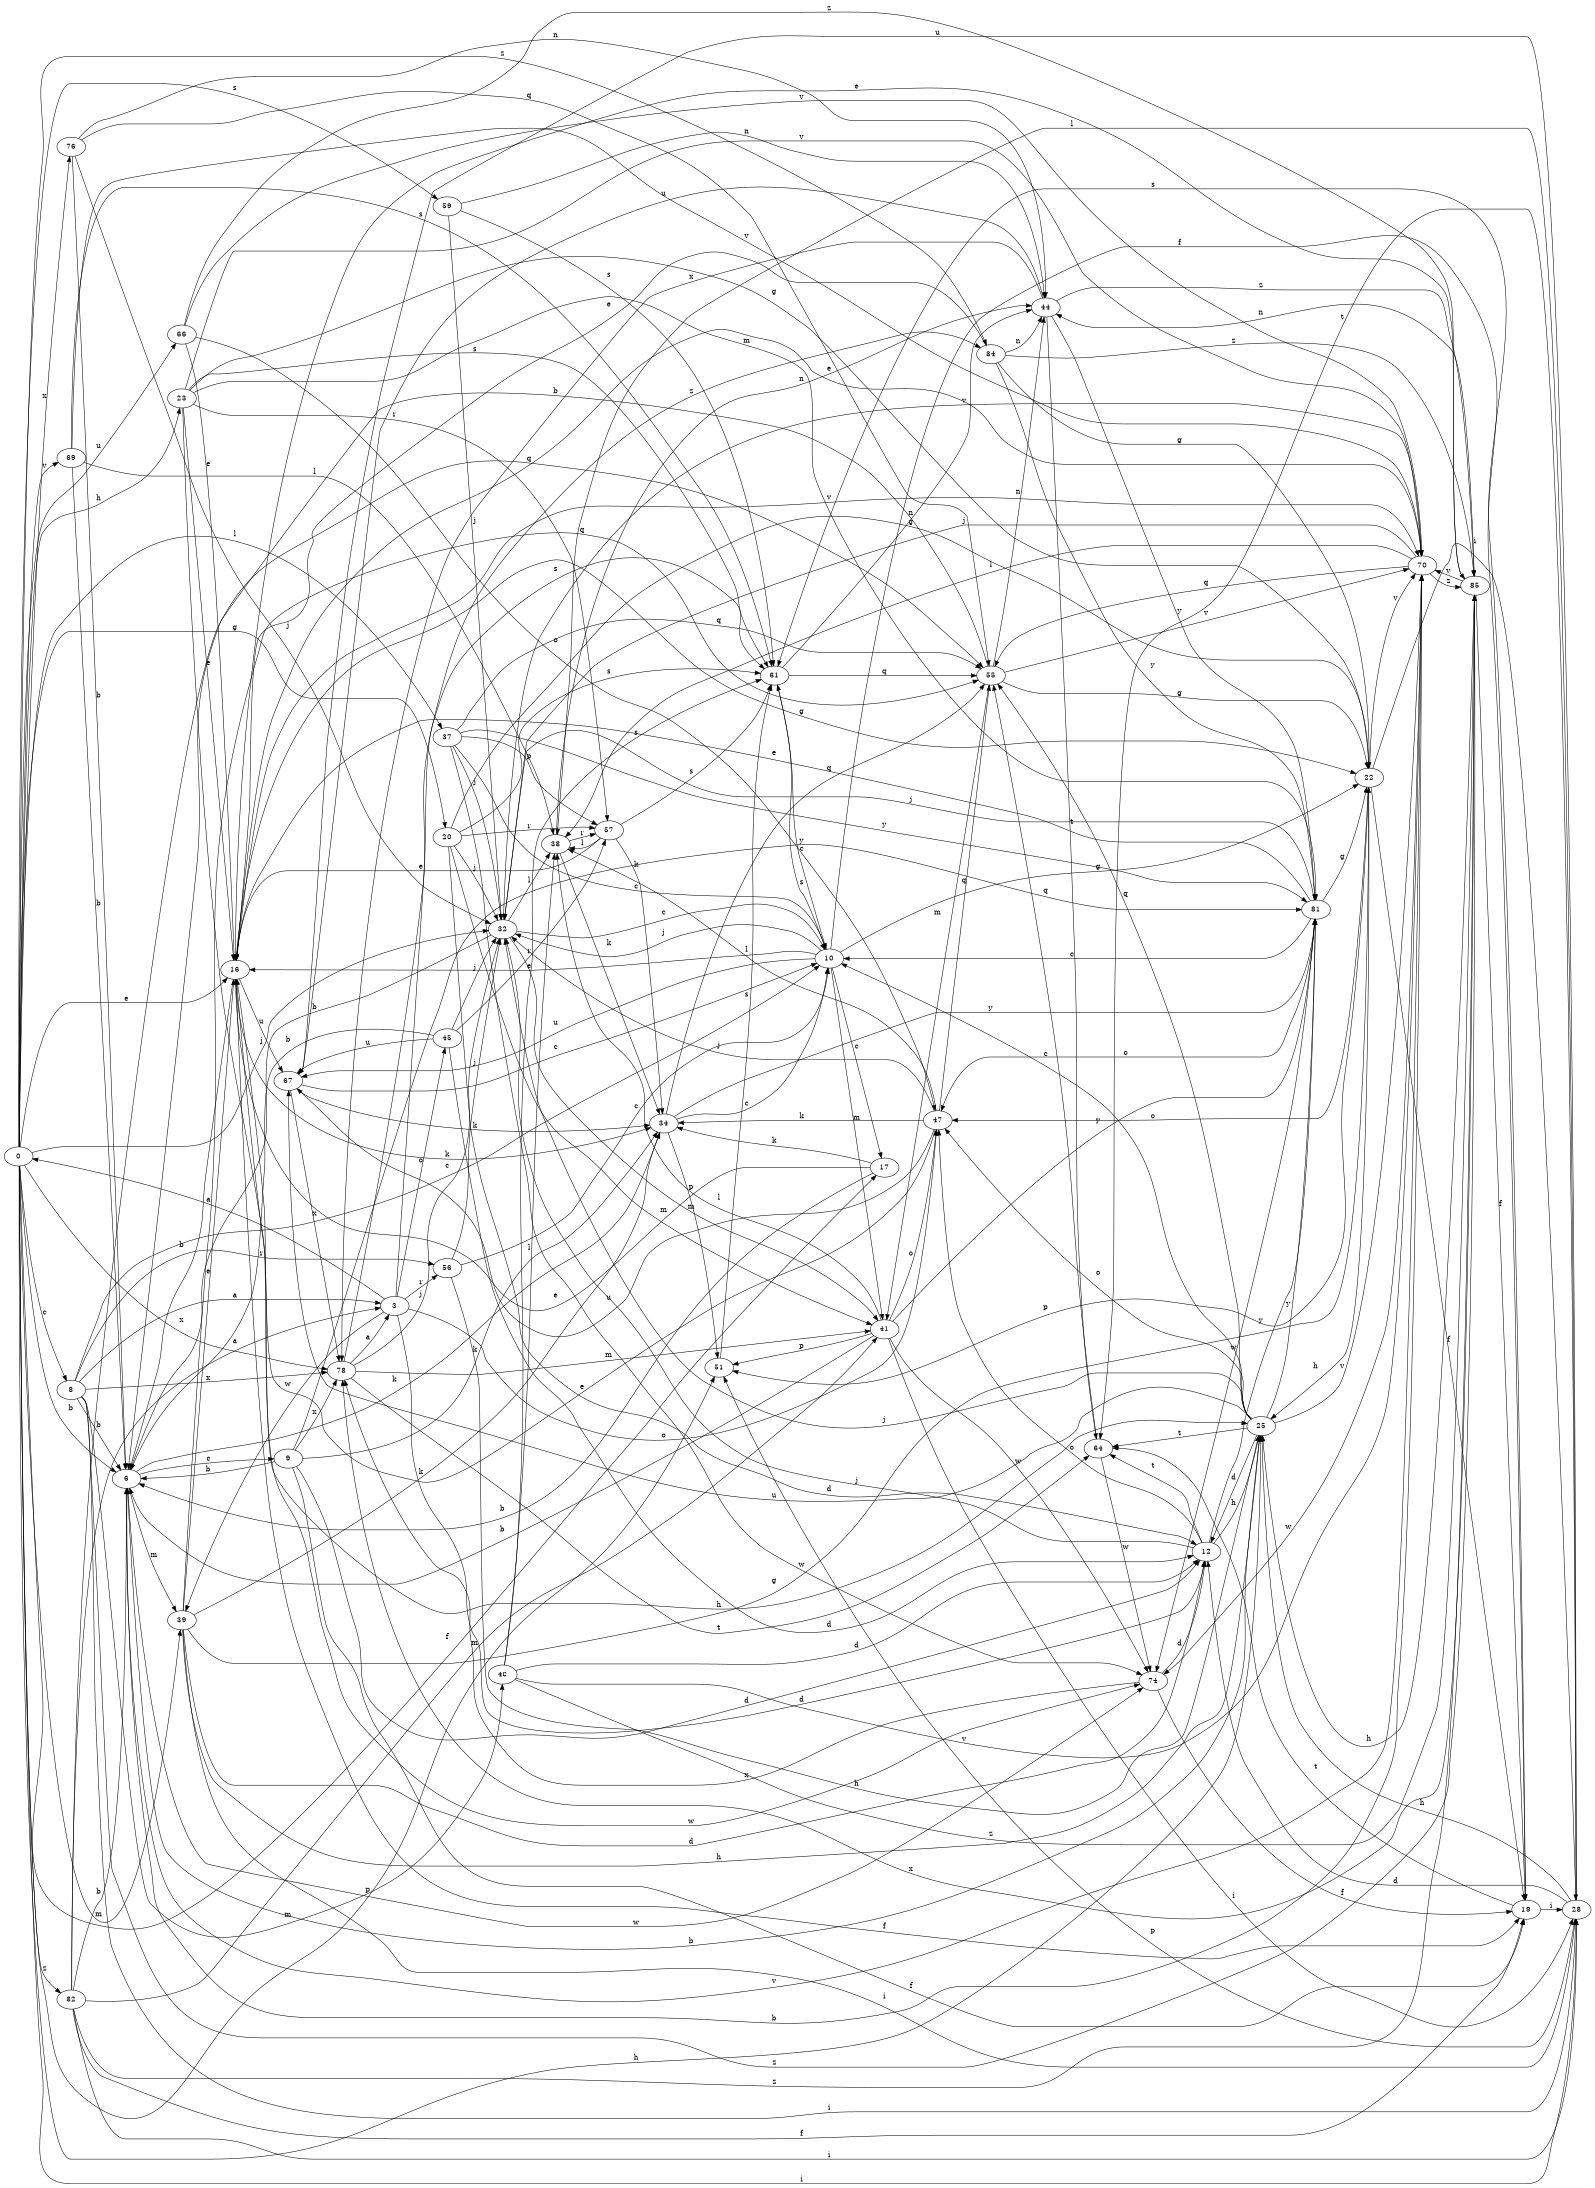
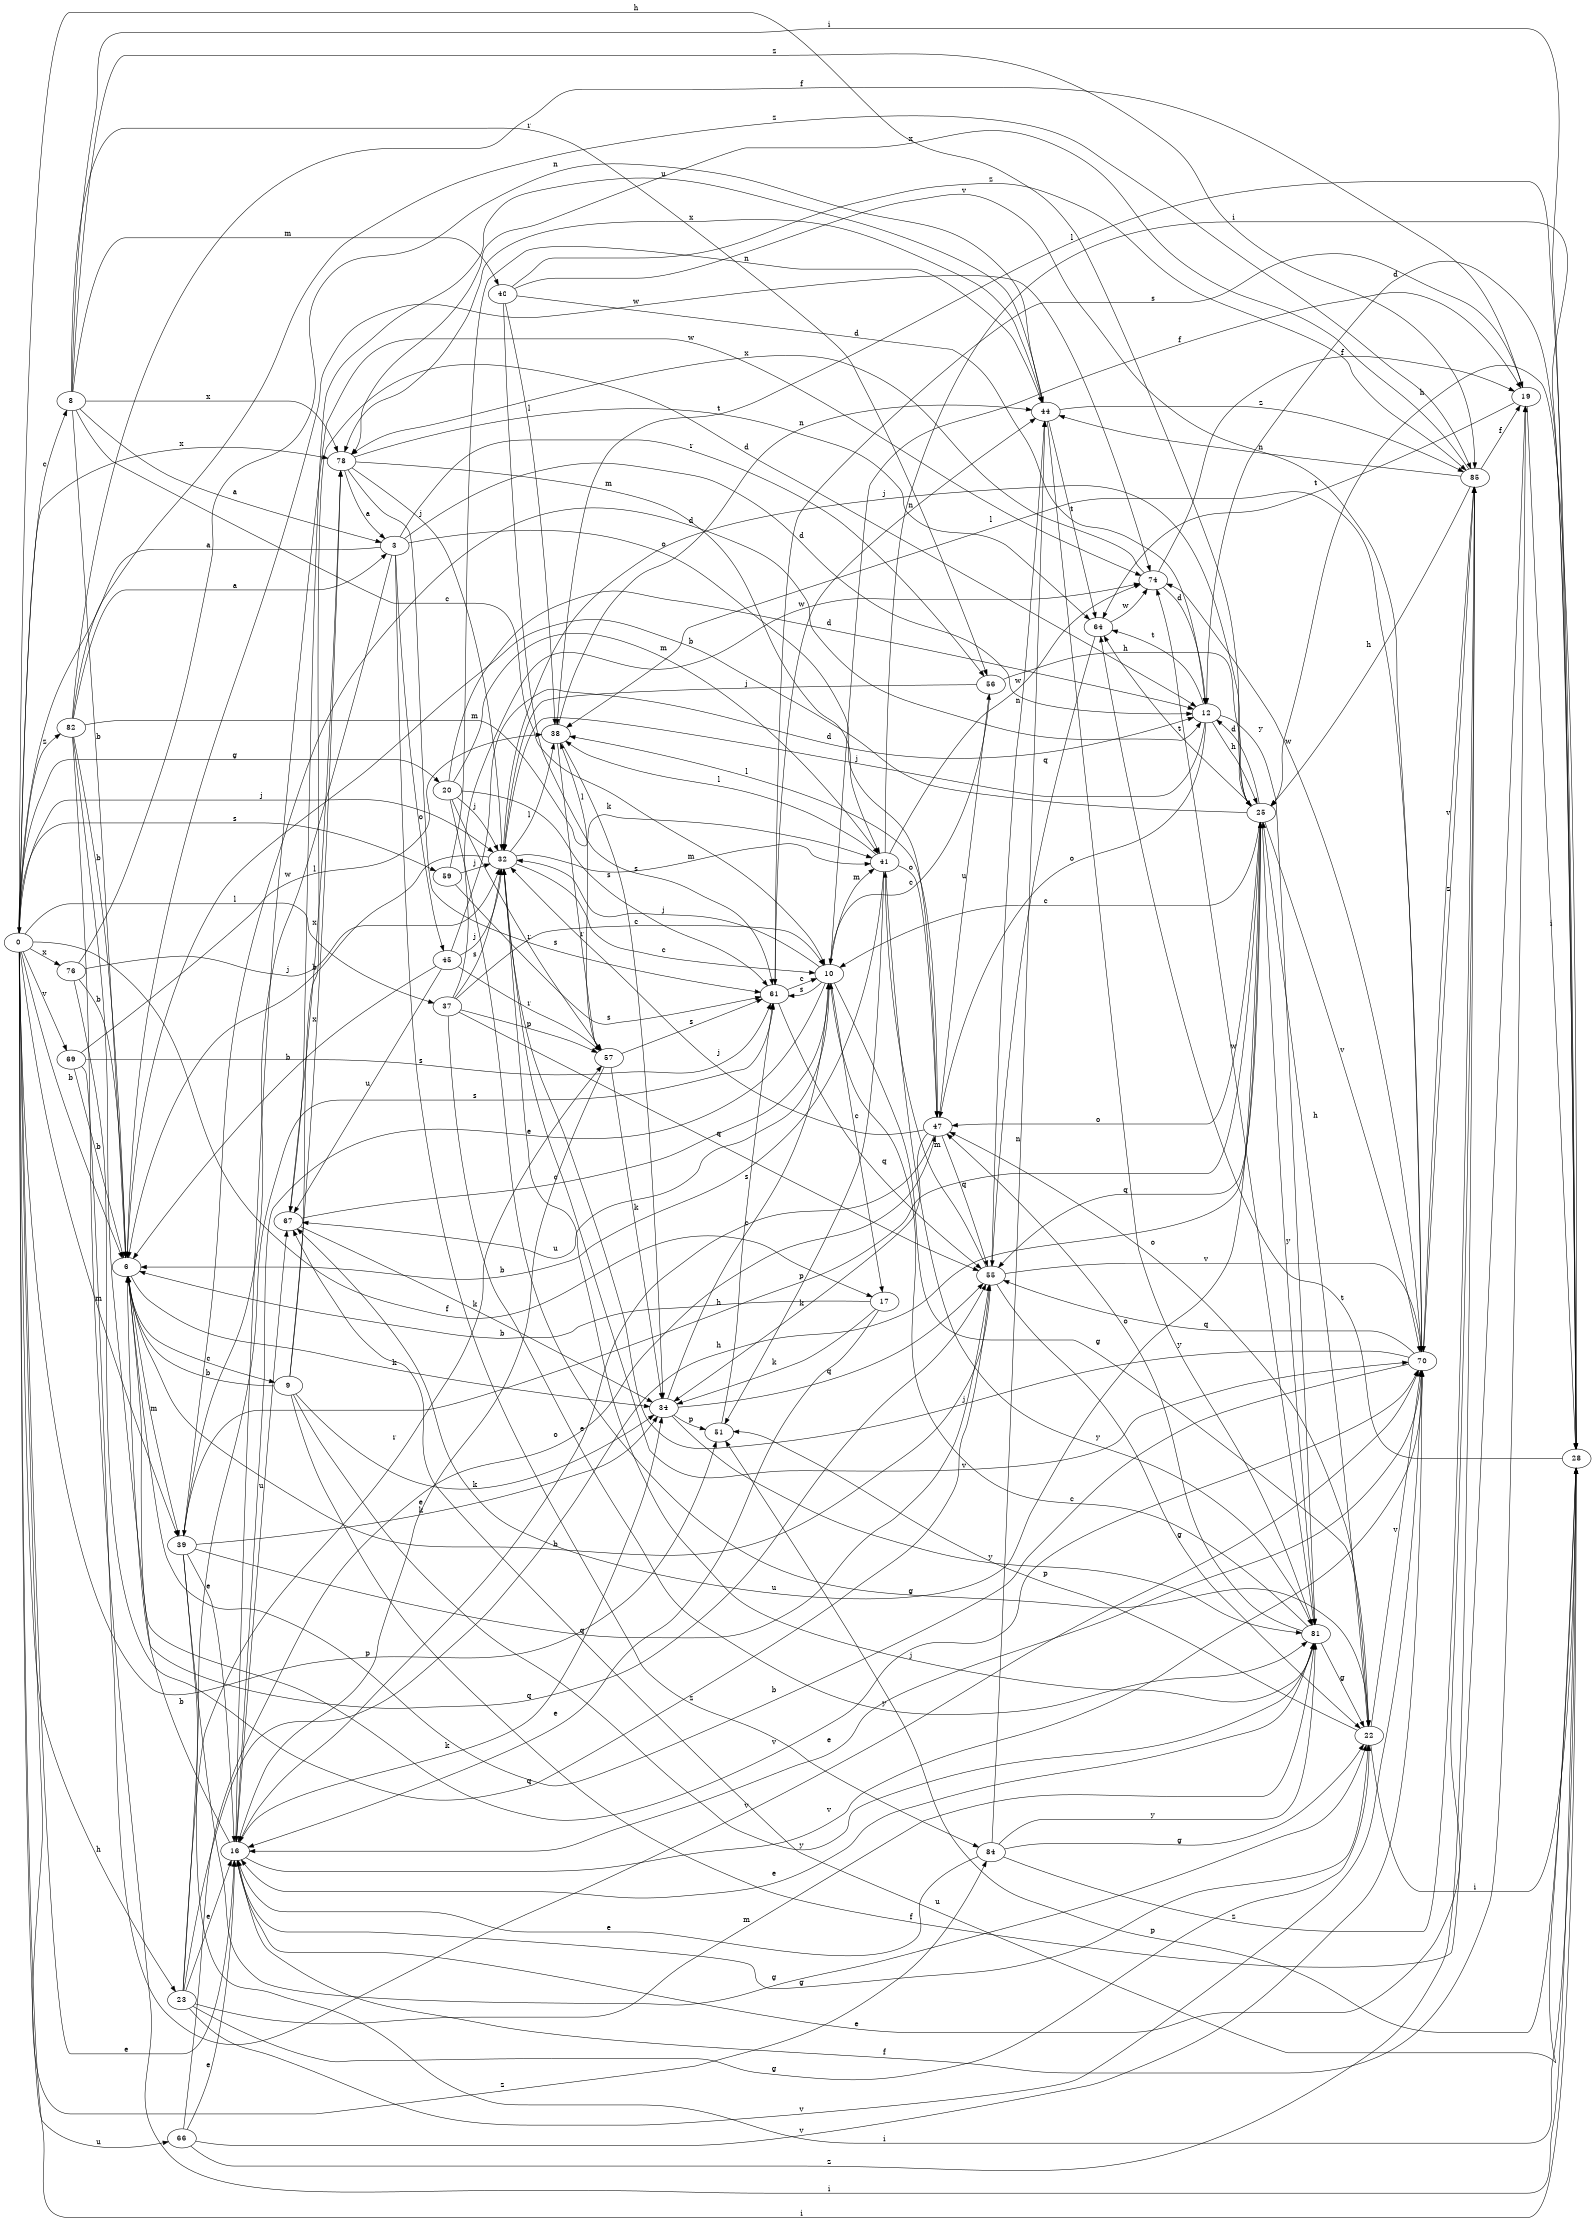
(475, 782) -> (475, 955)
(599, 1322) -> (963, 908)
(1447, 1341) -> none
